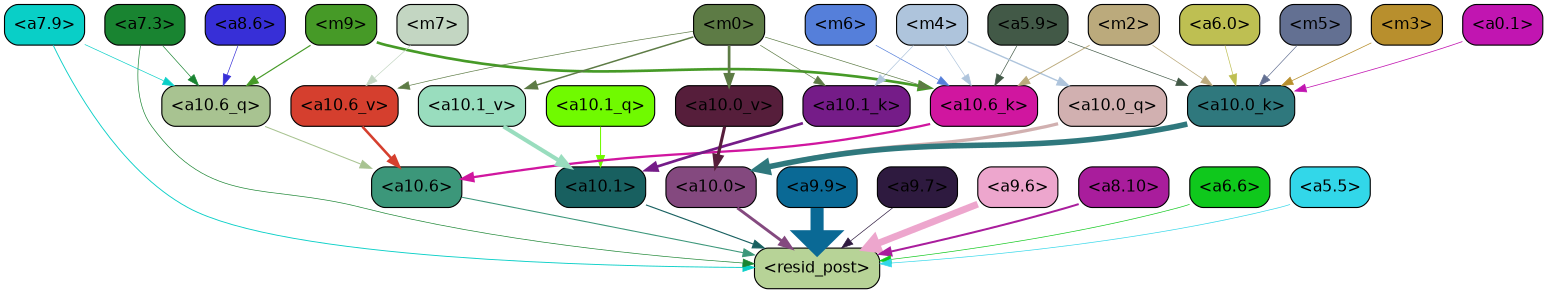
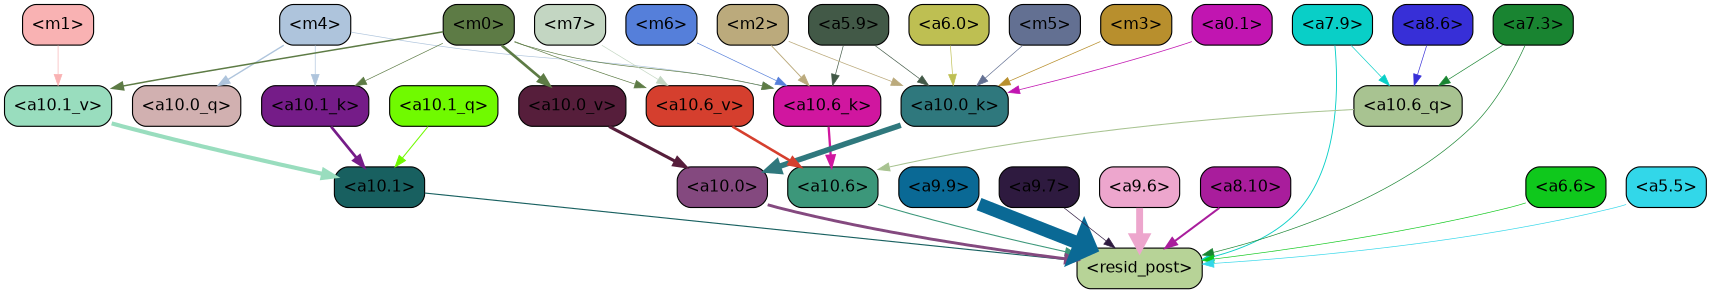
none -> (58, 25)
(341, 25) -> none
(979, 138) -> none
